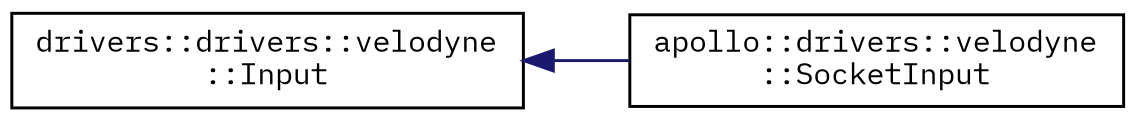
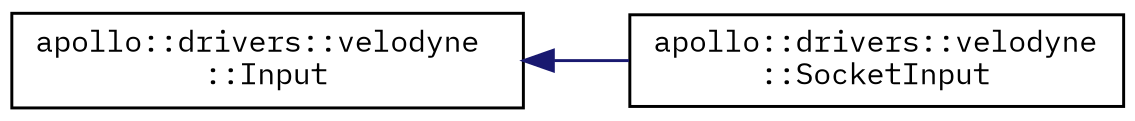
(268, 61) -> (268, 61)
